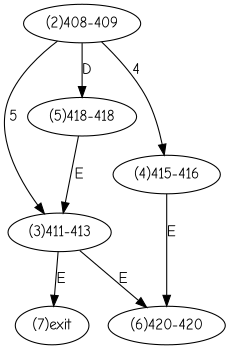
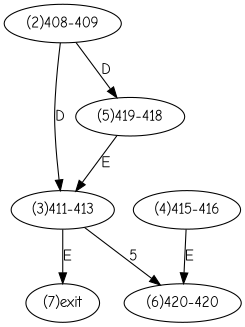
(141, 88) -> none
(14, 117) -> (61, 117)
(82, 117) -> (130, 117)
(123, 279) -> (133, 256)
